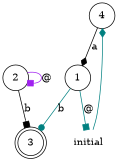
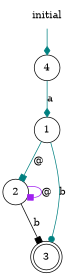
(92, 43) -> (47, 95)
(83, 107) -> (33, 158)
